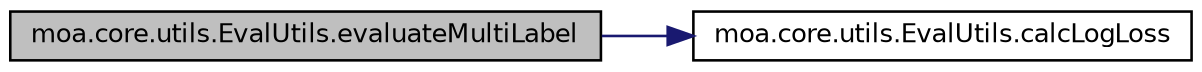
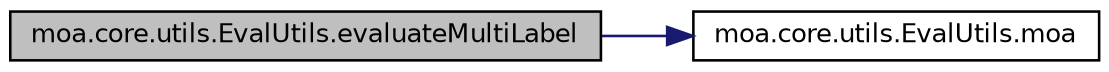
(942, 36) -> (896, 36)
